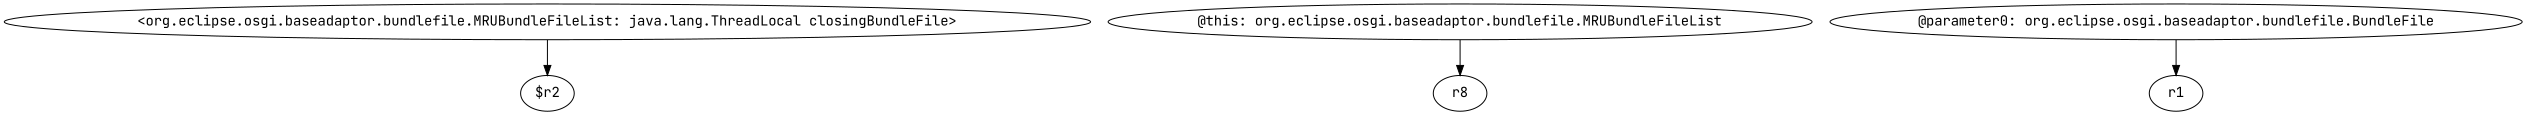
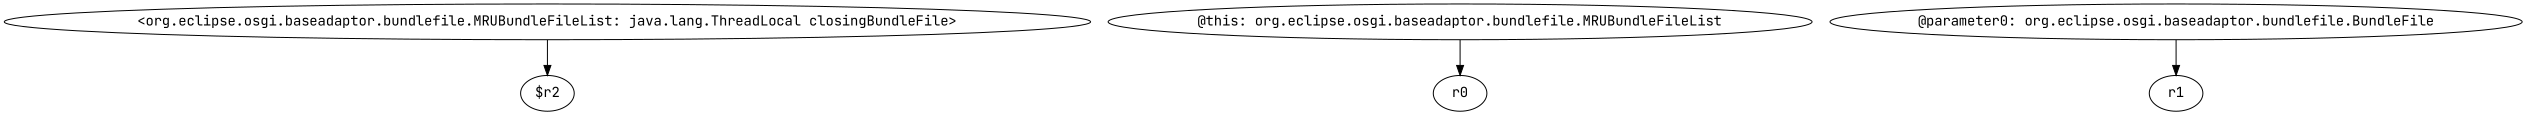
(1460, 93) -> (1460, 93)
